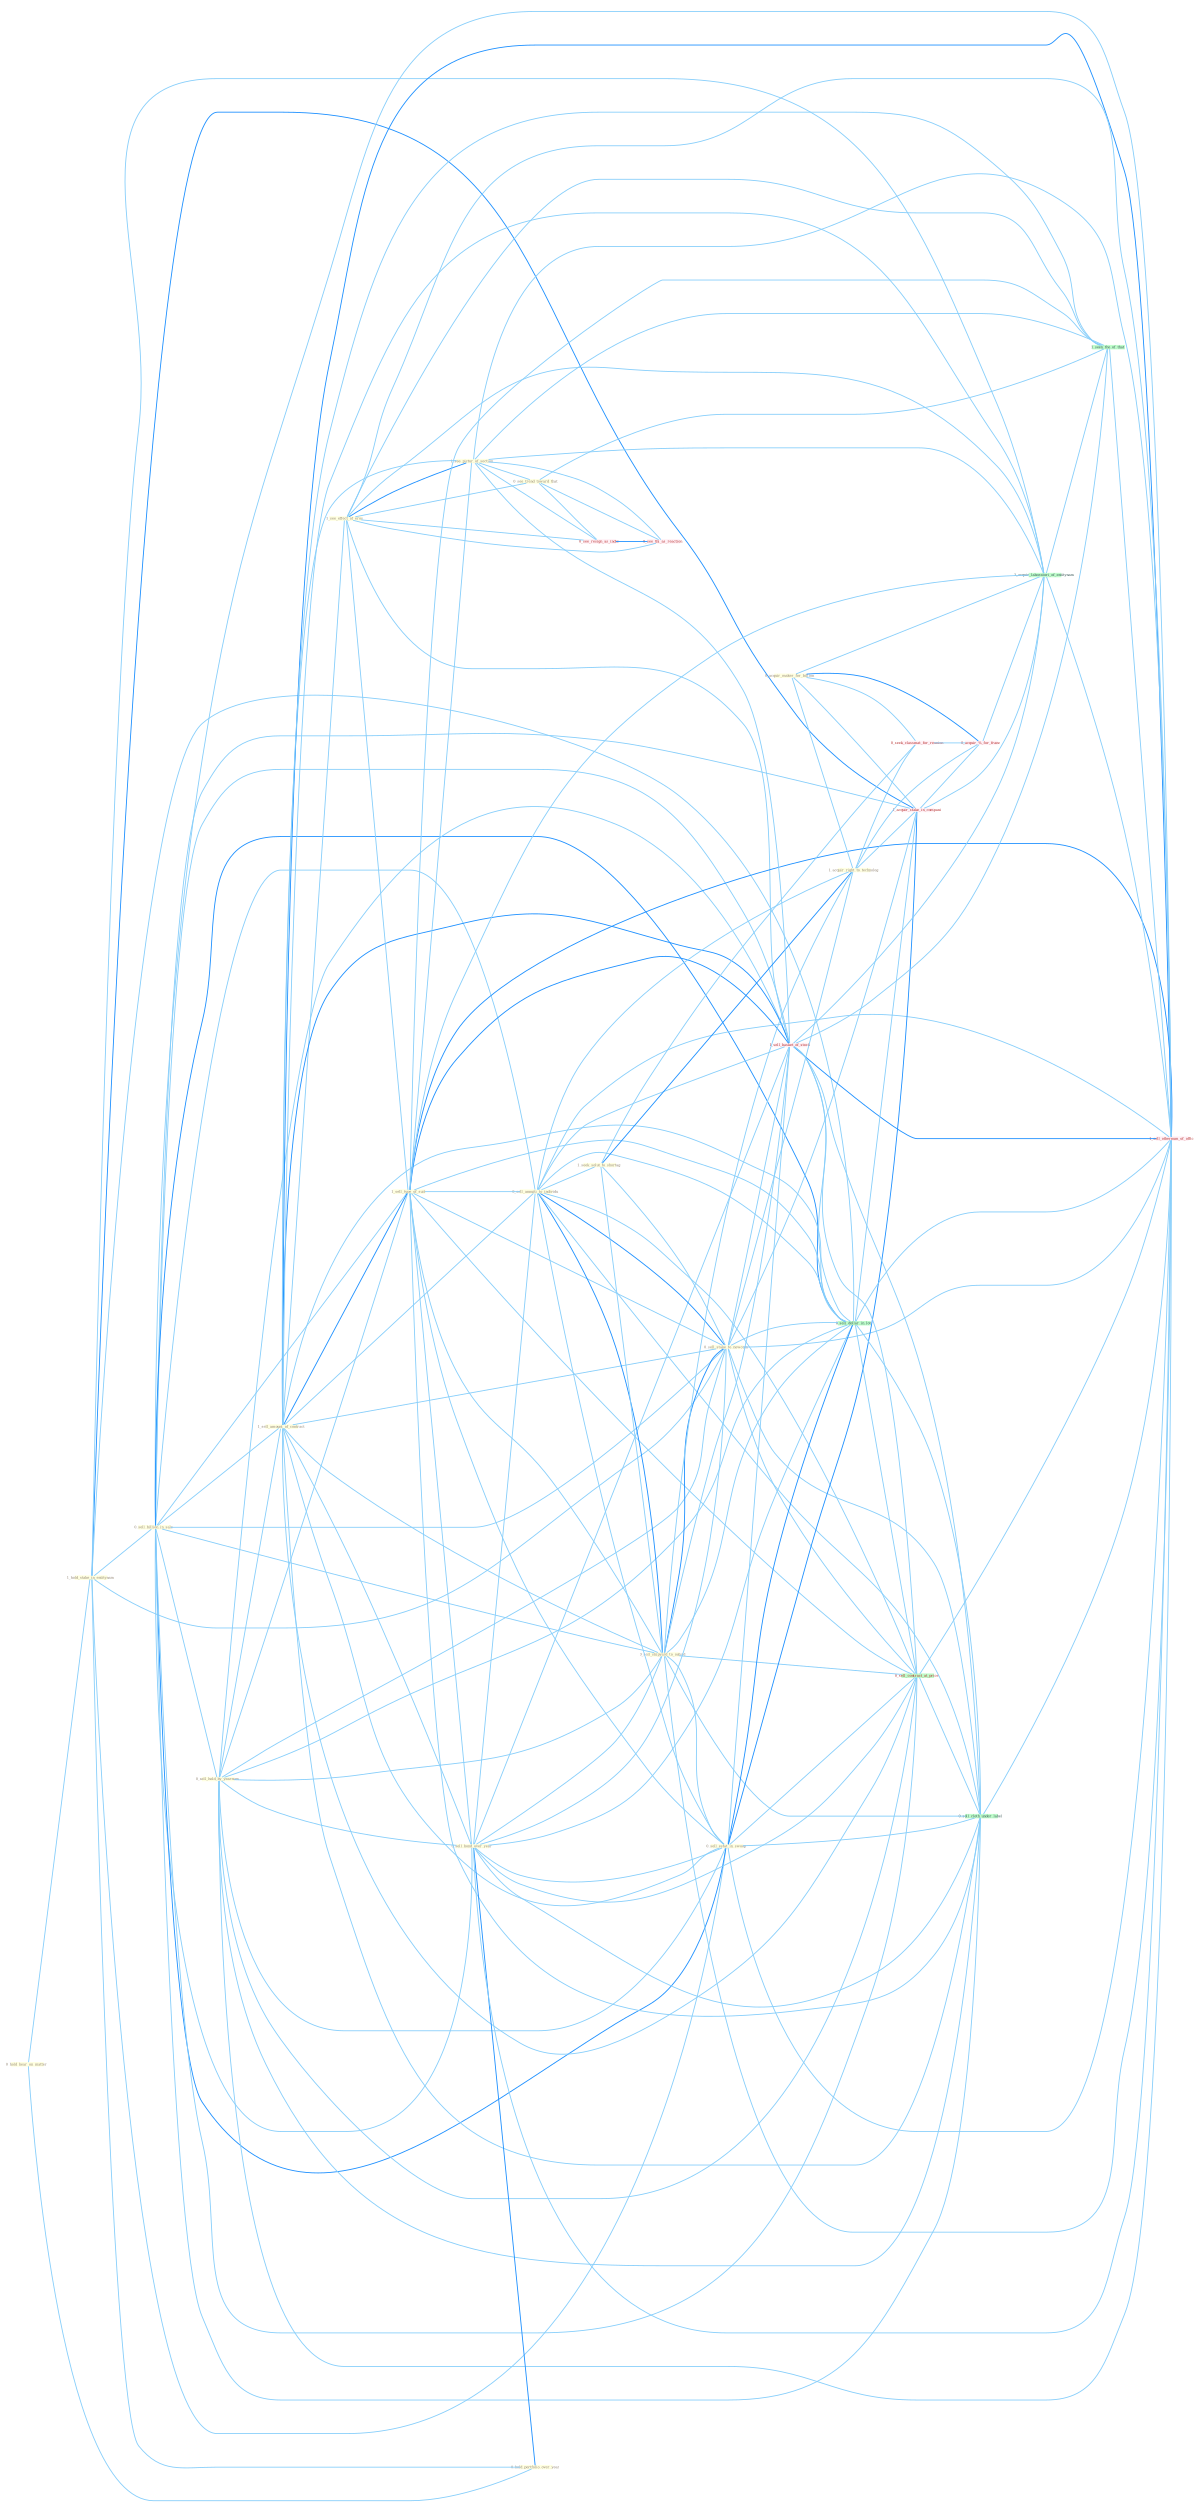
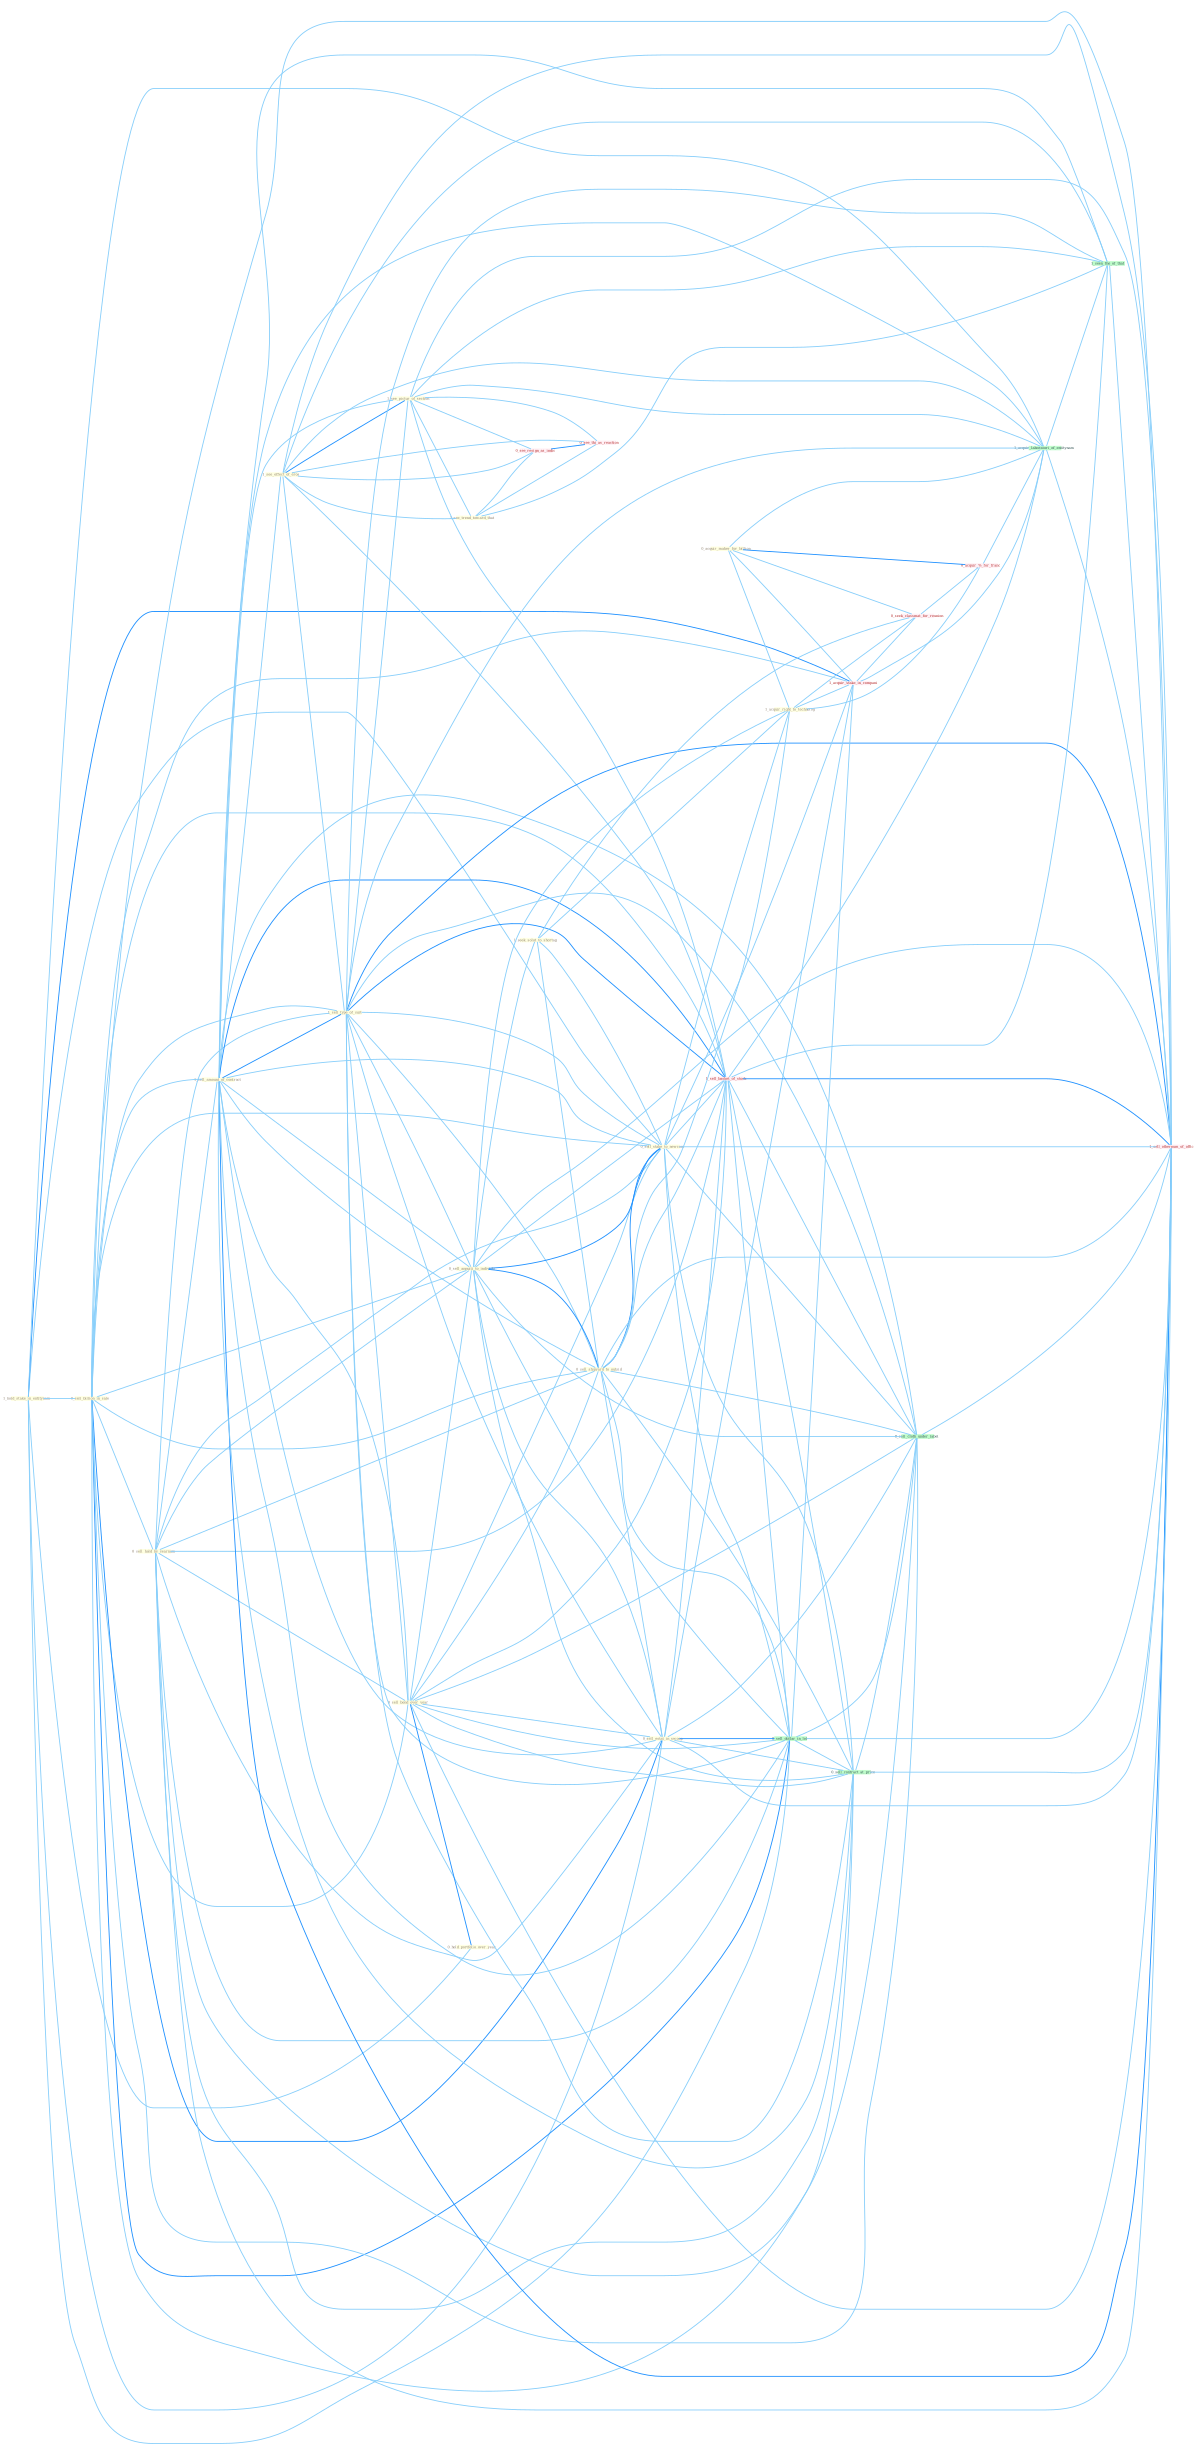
(950, 776) -> (886, 649)
(727, 1018) -> (664, 825)
(859, 1388) -> (763, 1184)
none -> (297, 1395)
(918, 1676) -> (854, 1772)
(27, 2064) -> none
